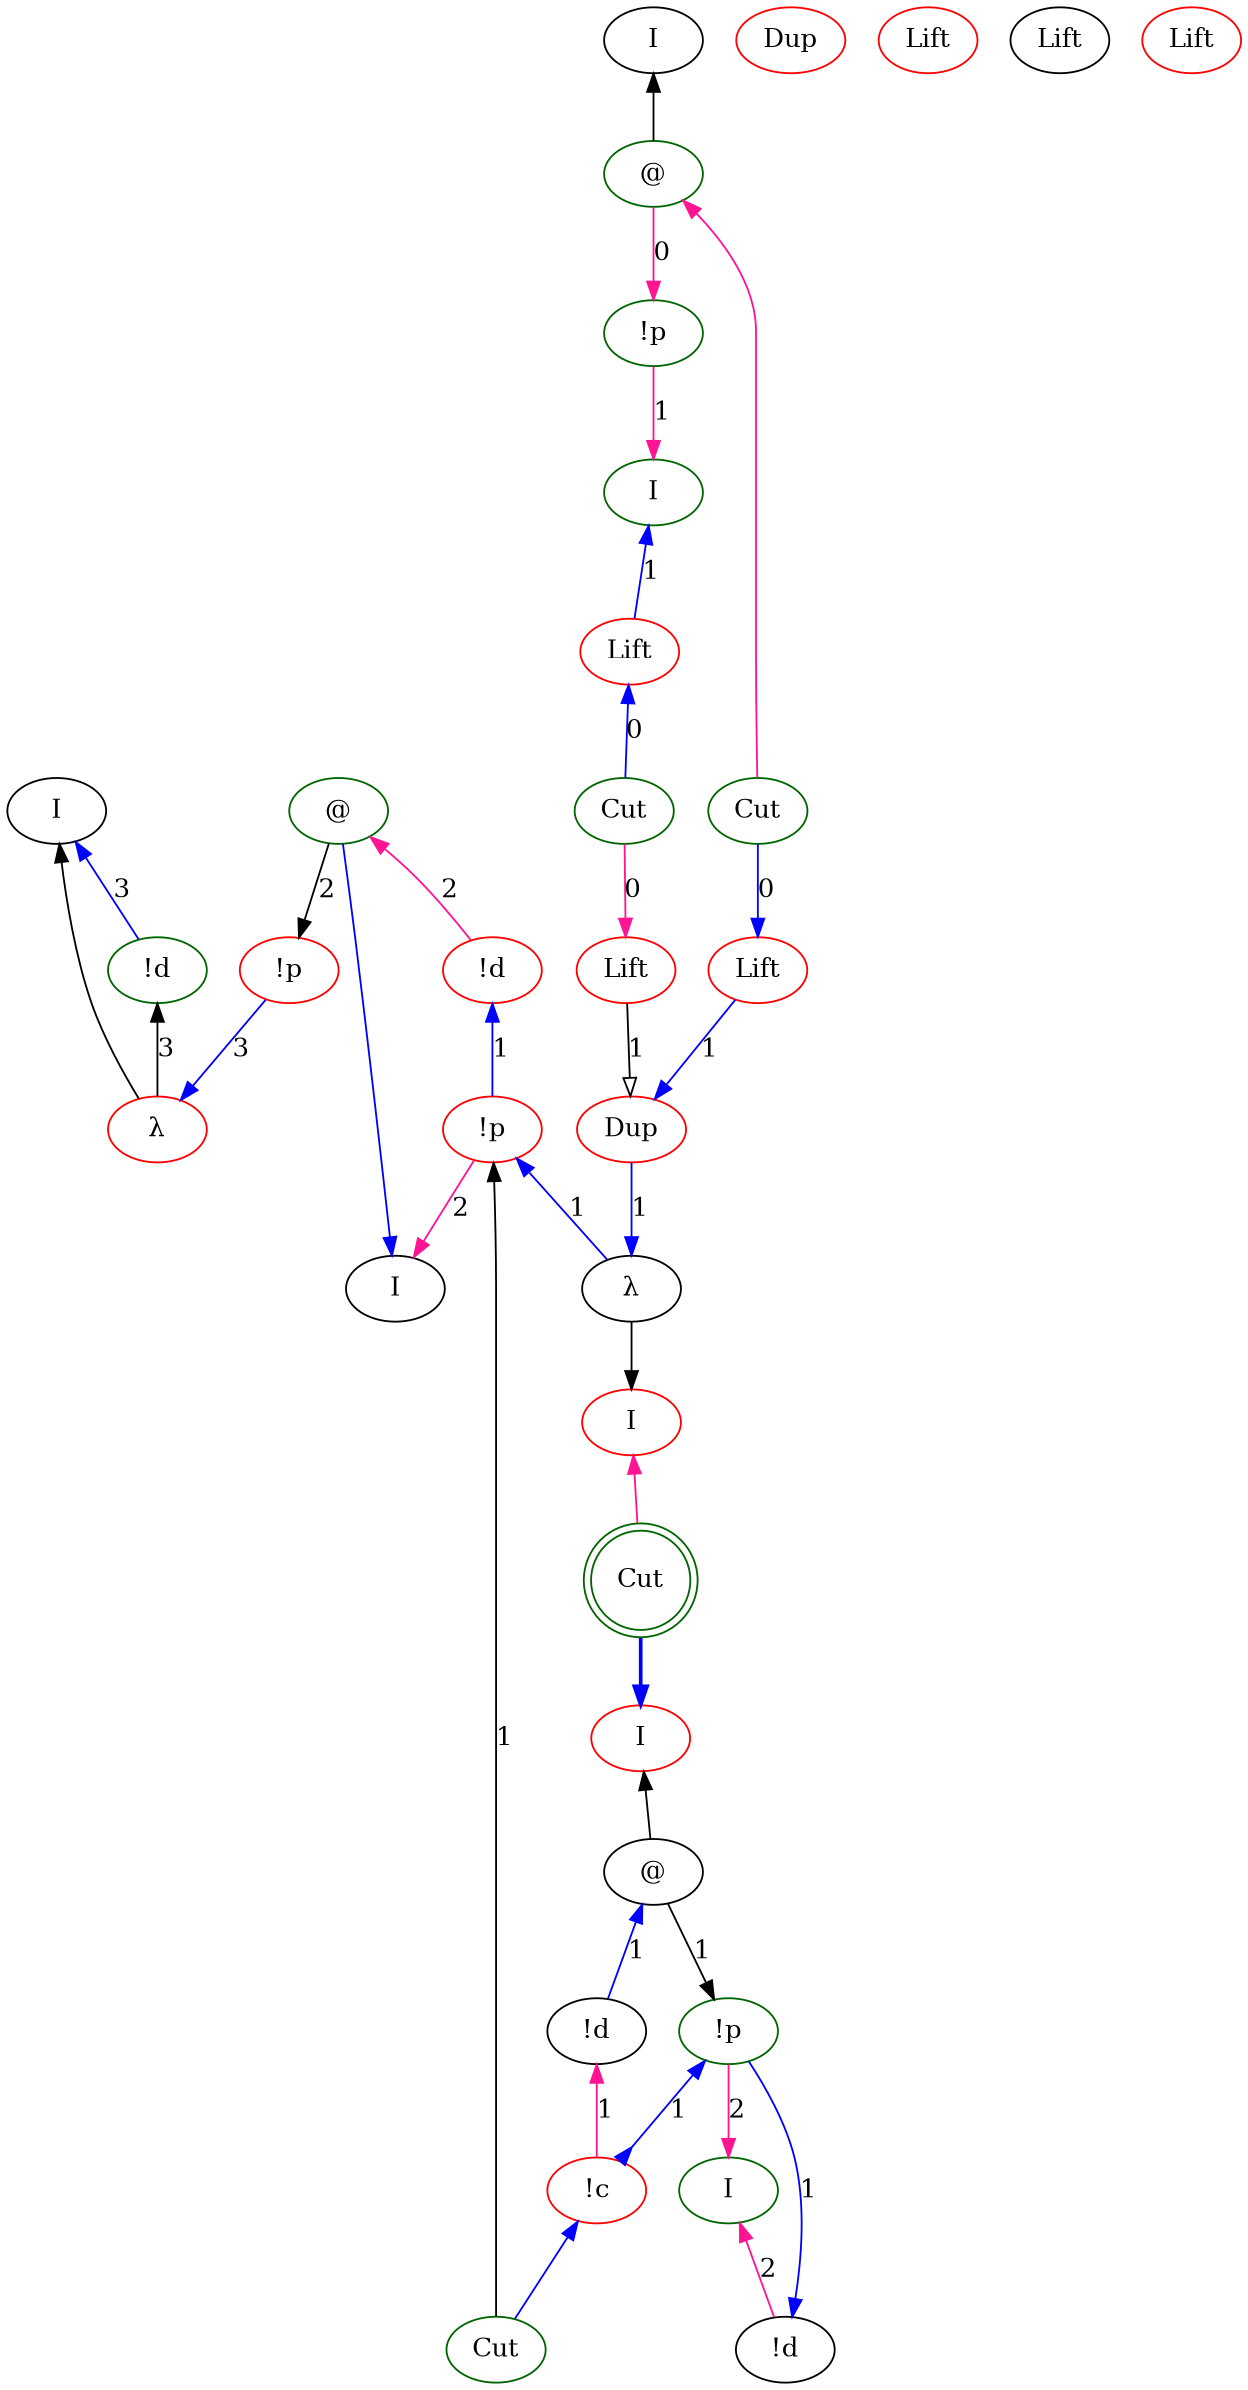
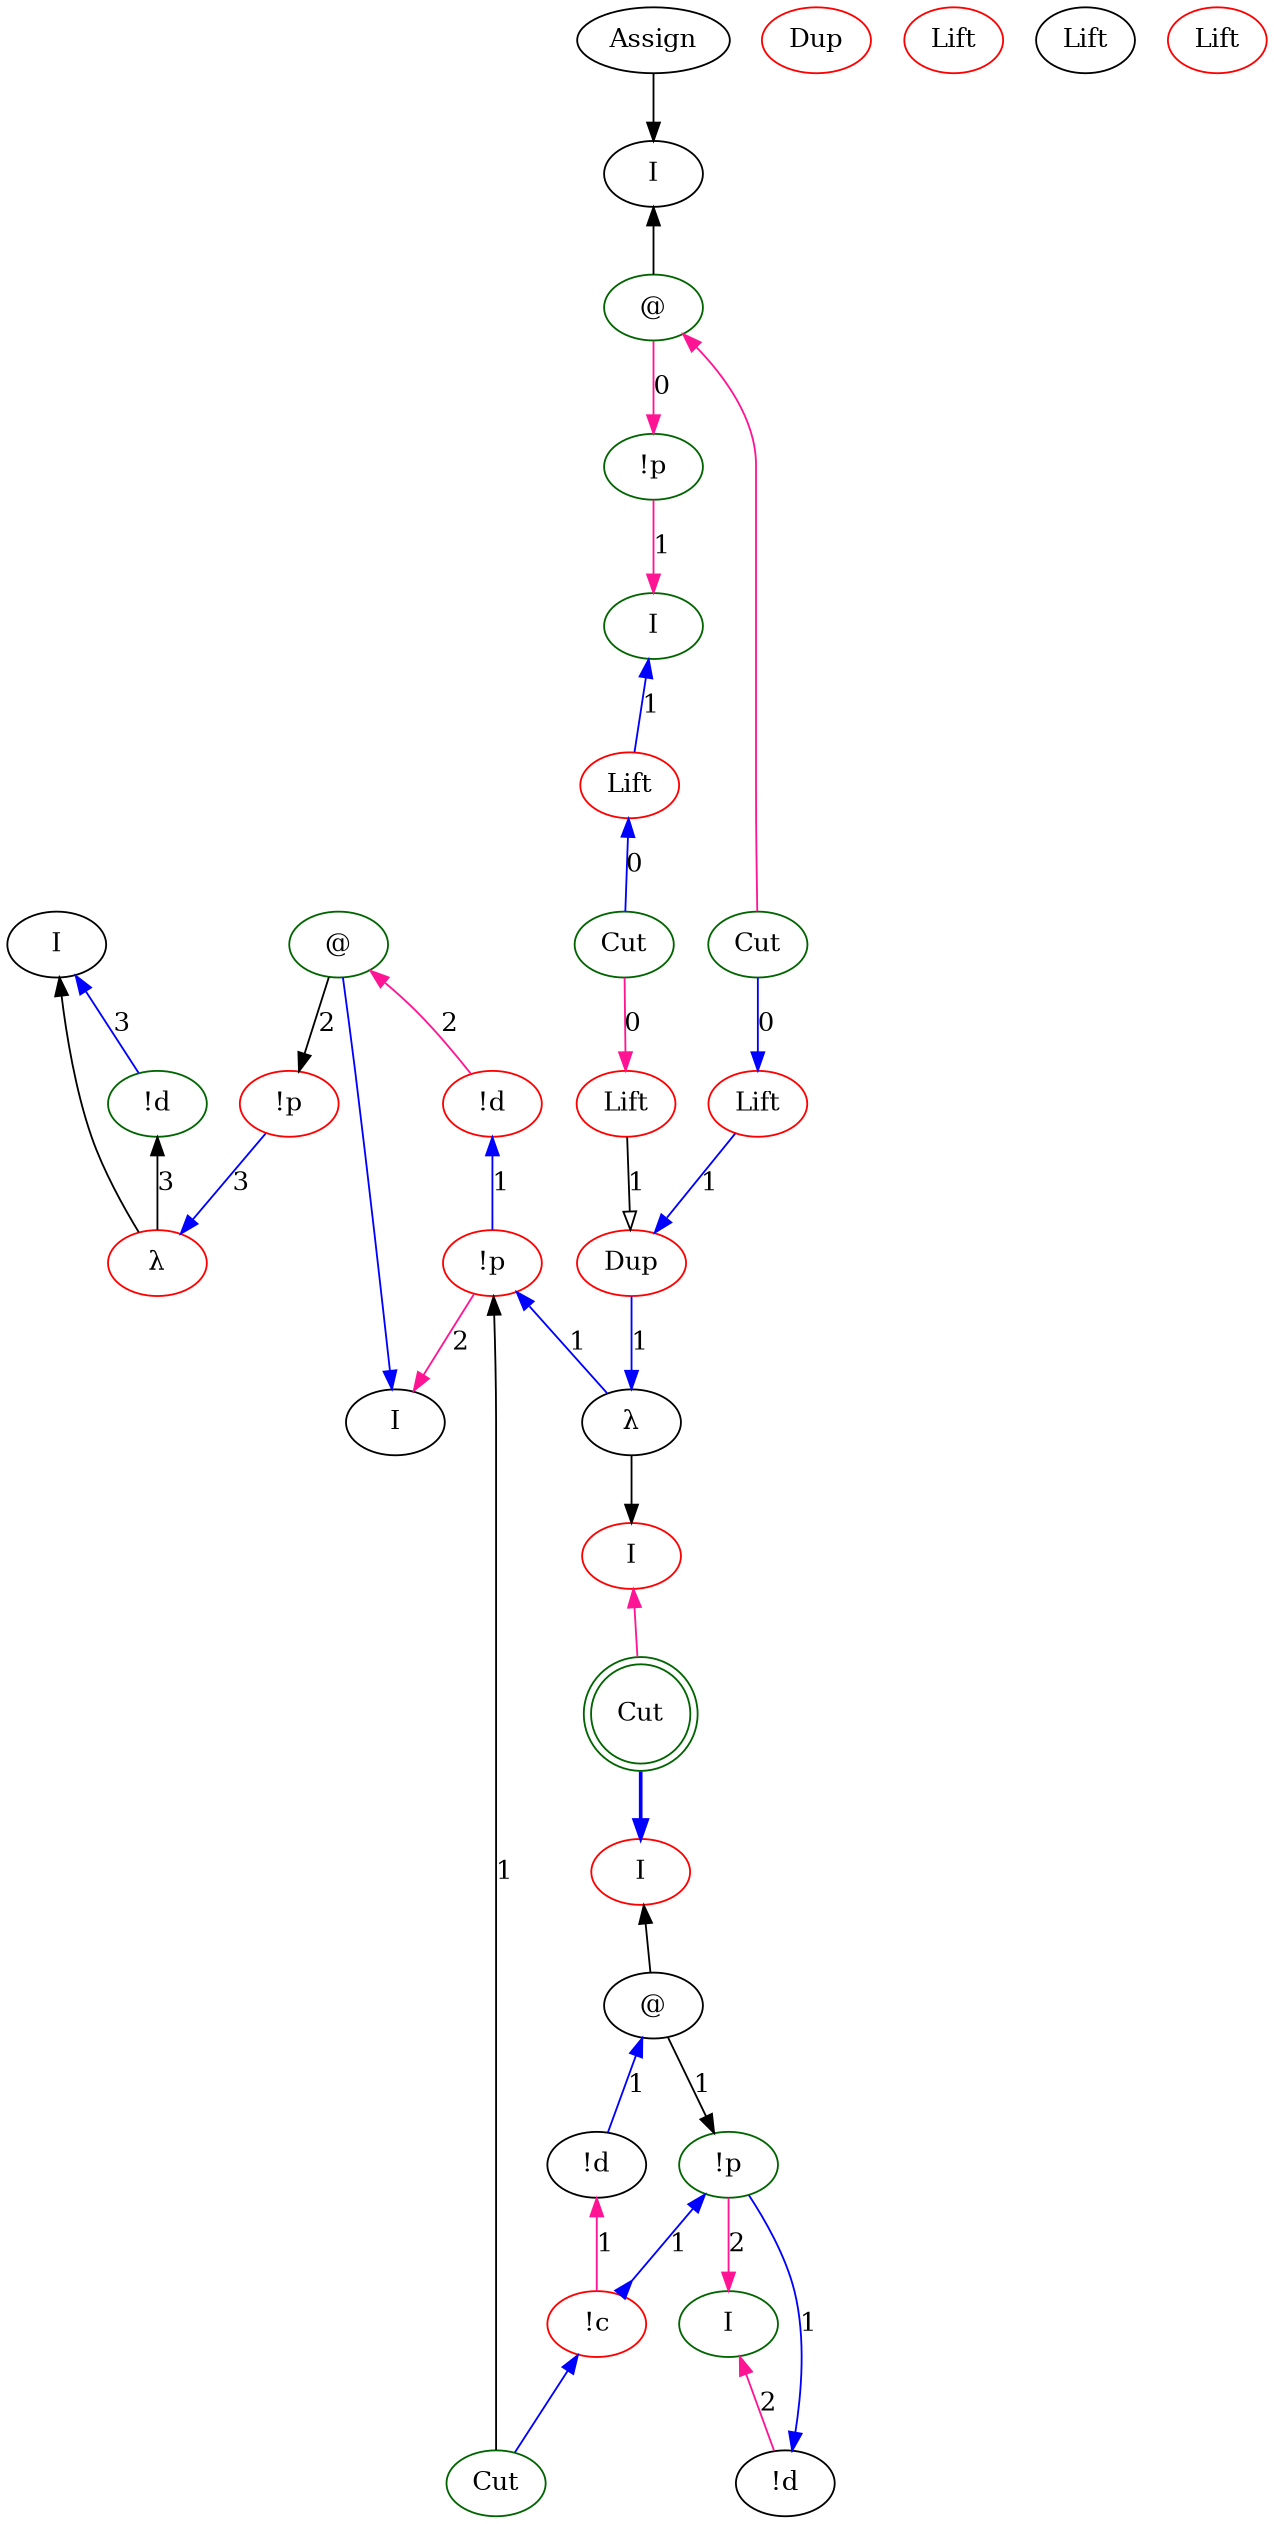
none -> (654, 40)
